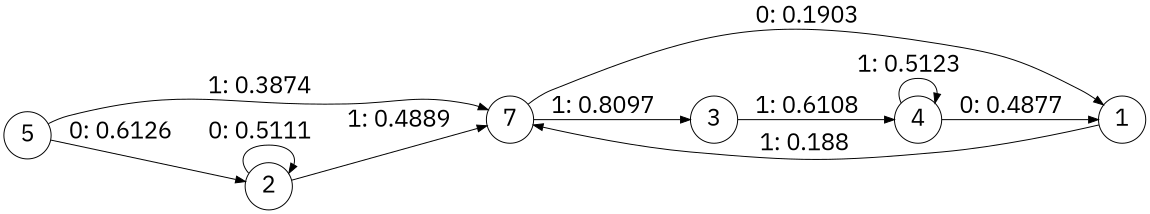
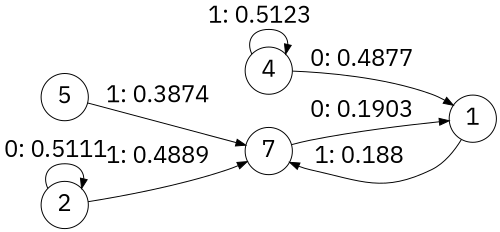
(714, 120) -> none
(143, 160) -> none
